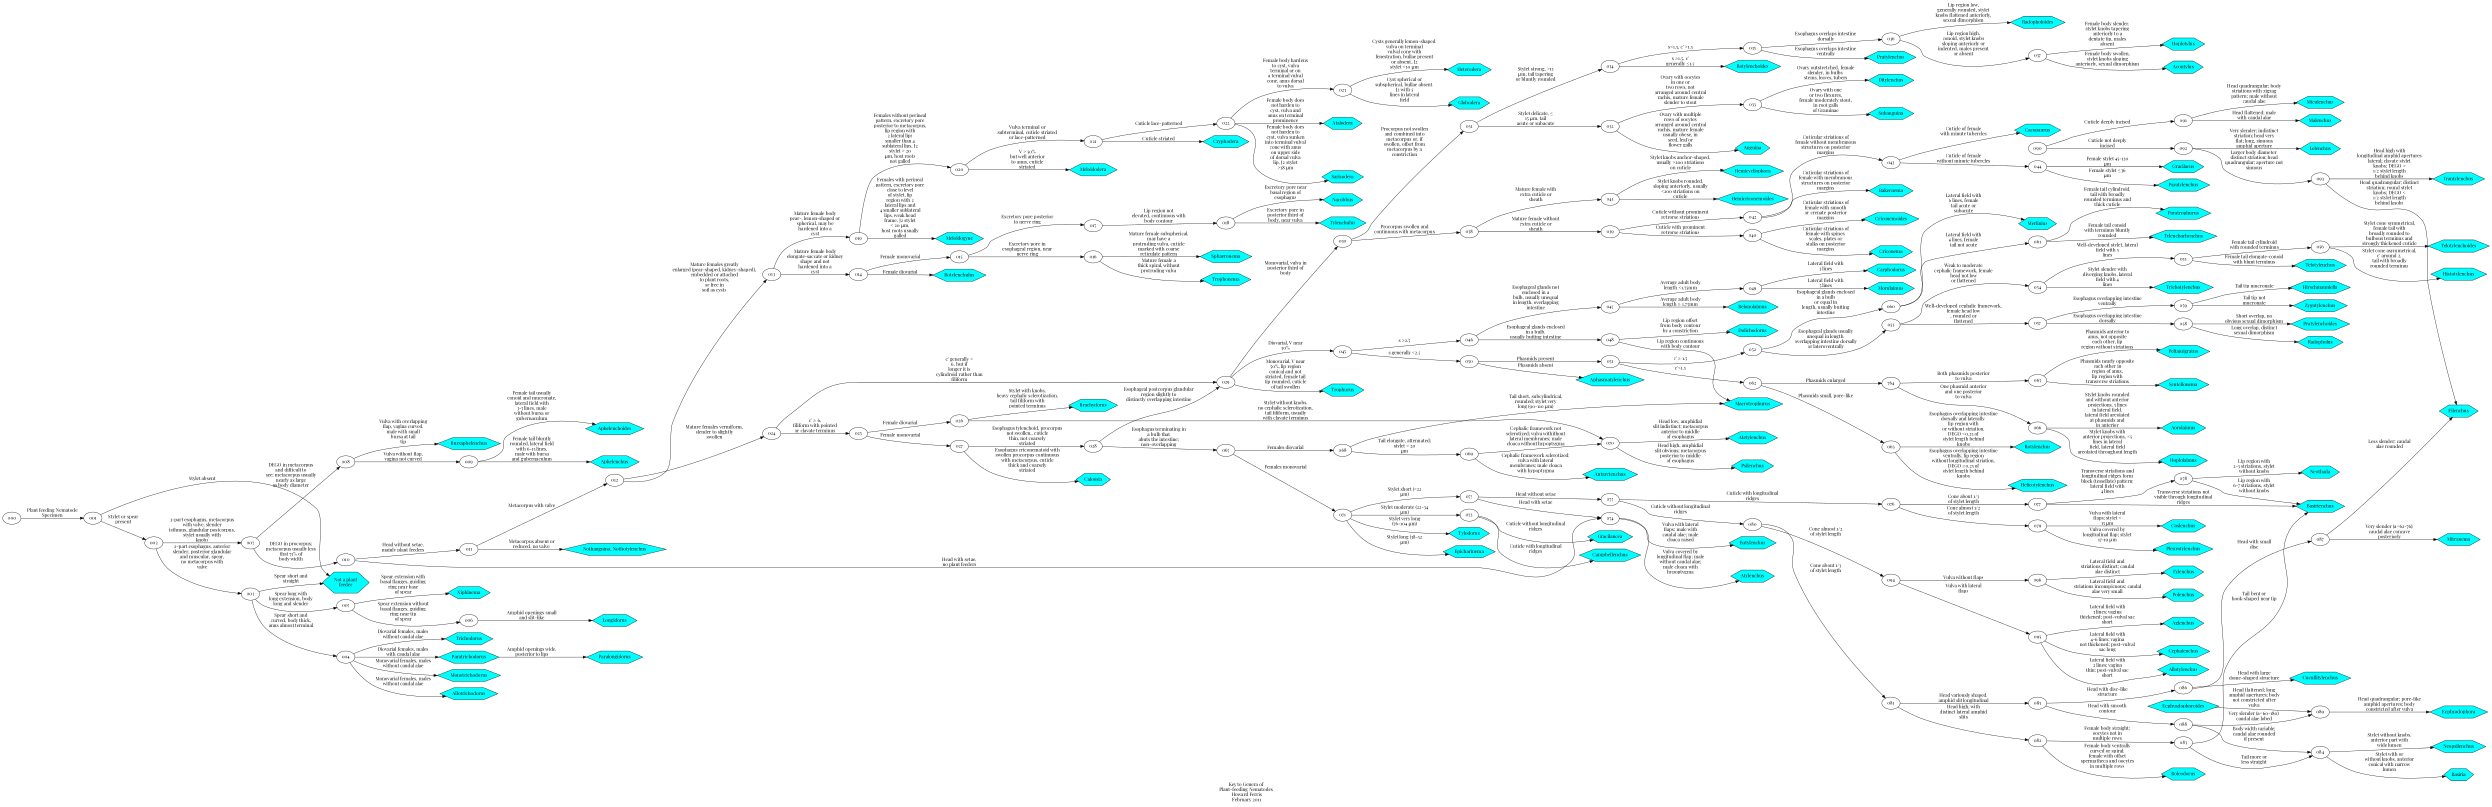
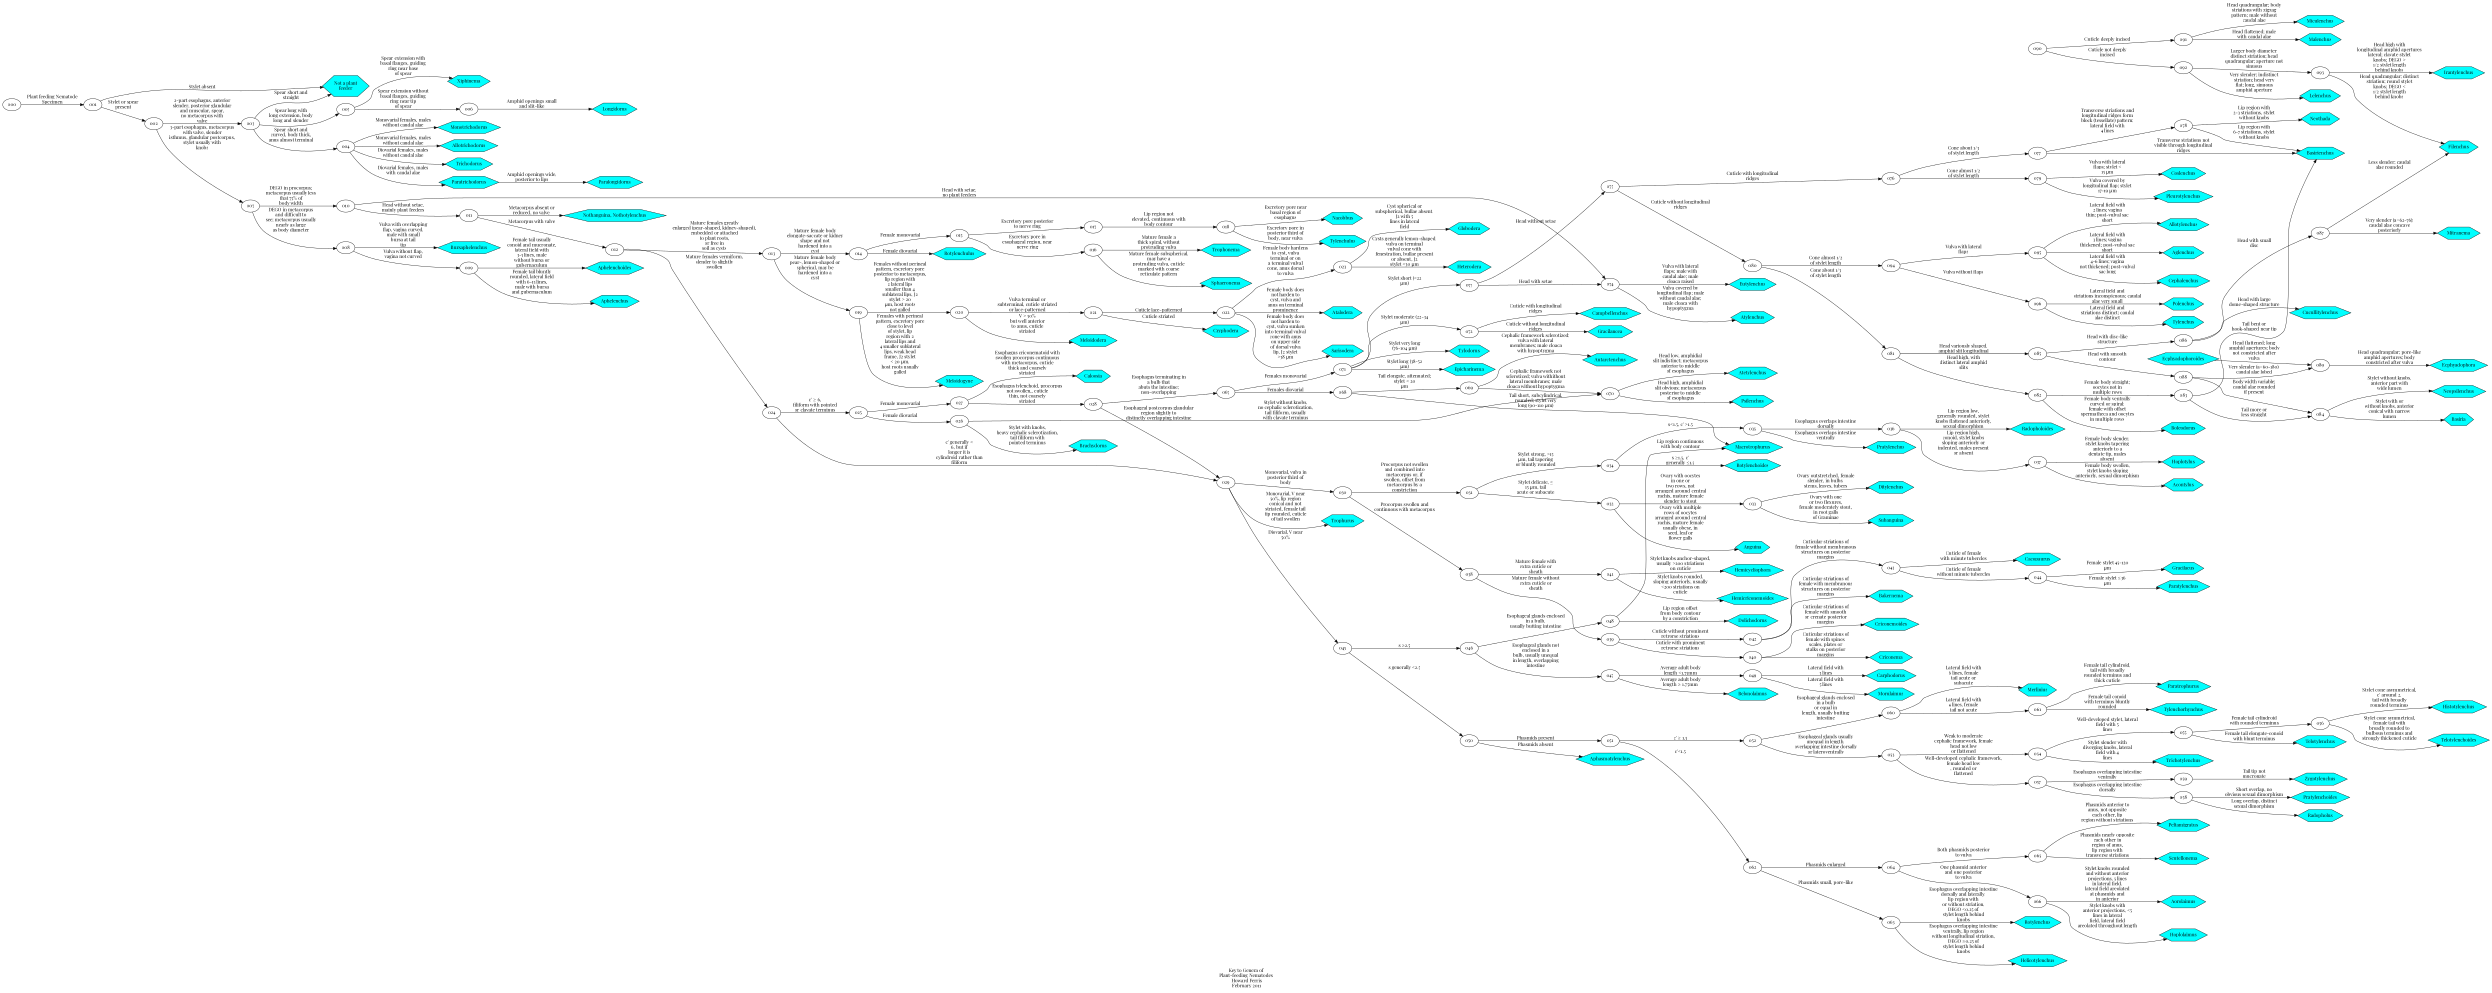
(2320, 287) -> none
(1891, 383) -> (1891, 868)
